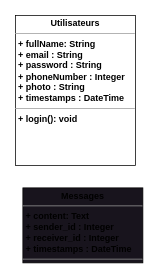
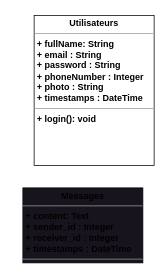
(75, 90) -> (94, 90)
